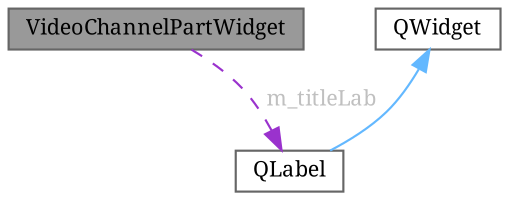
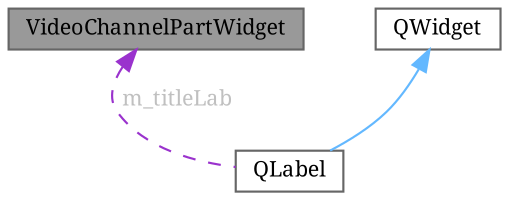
(238, 84) -> (149, 140)
